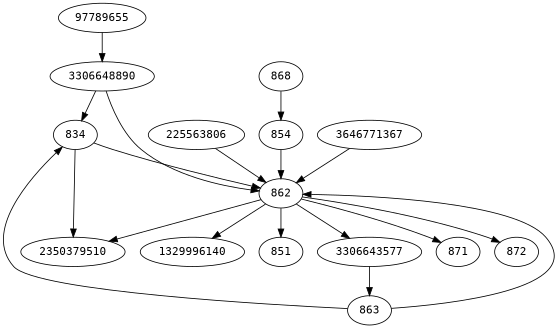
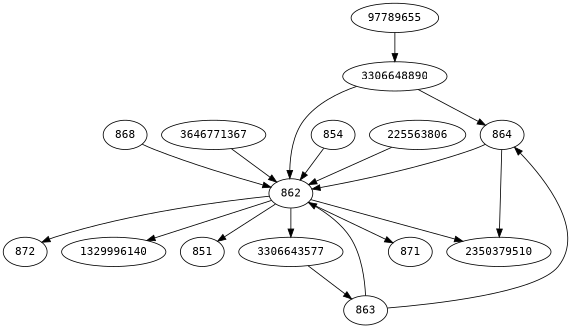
(281, 102) -> (202, 166)
(75, 135) -> (502, 135)
